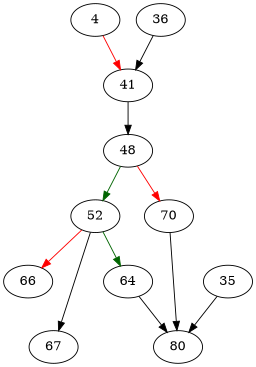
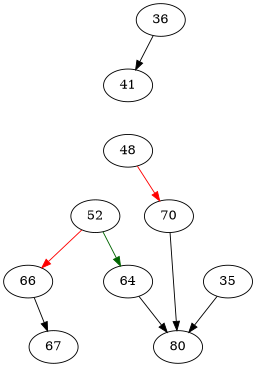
(95, 20) -> none
(128, 114) -> none
(114, 179) -> none
(76, 277) -> (39, 310)
